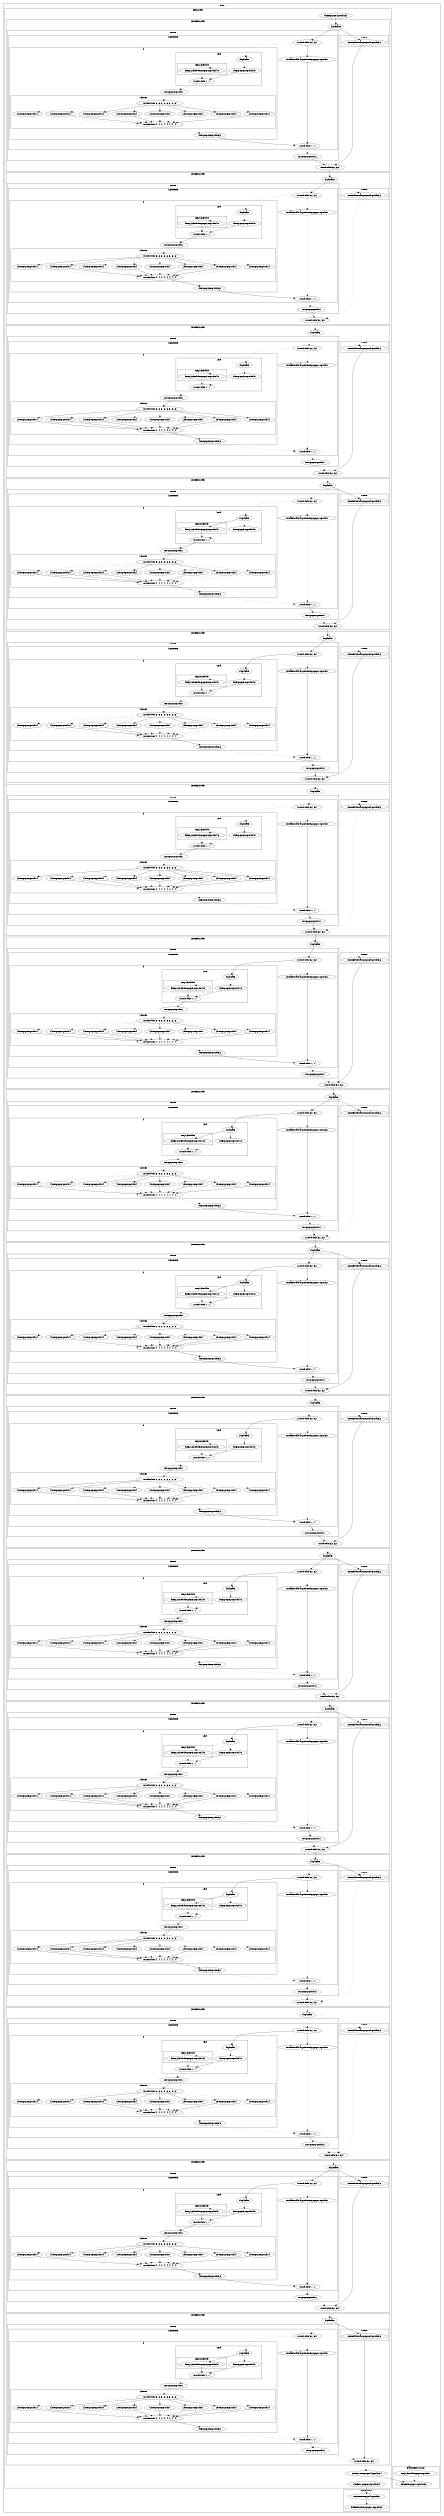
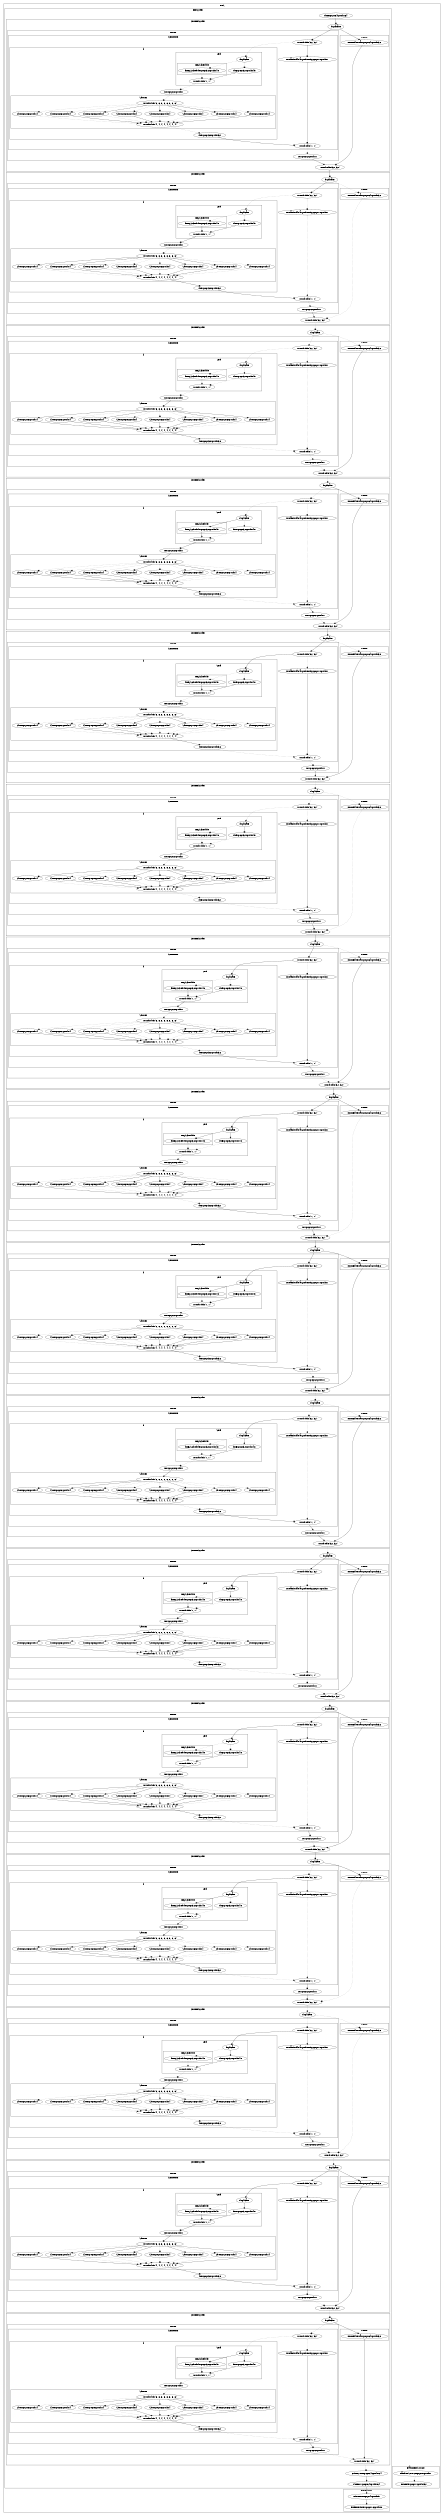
(416, 2473) -> (416, 2473)
(389, 2479) -> (367, 2478)
